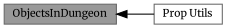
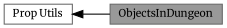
(141, 14) -> (96, 14)
